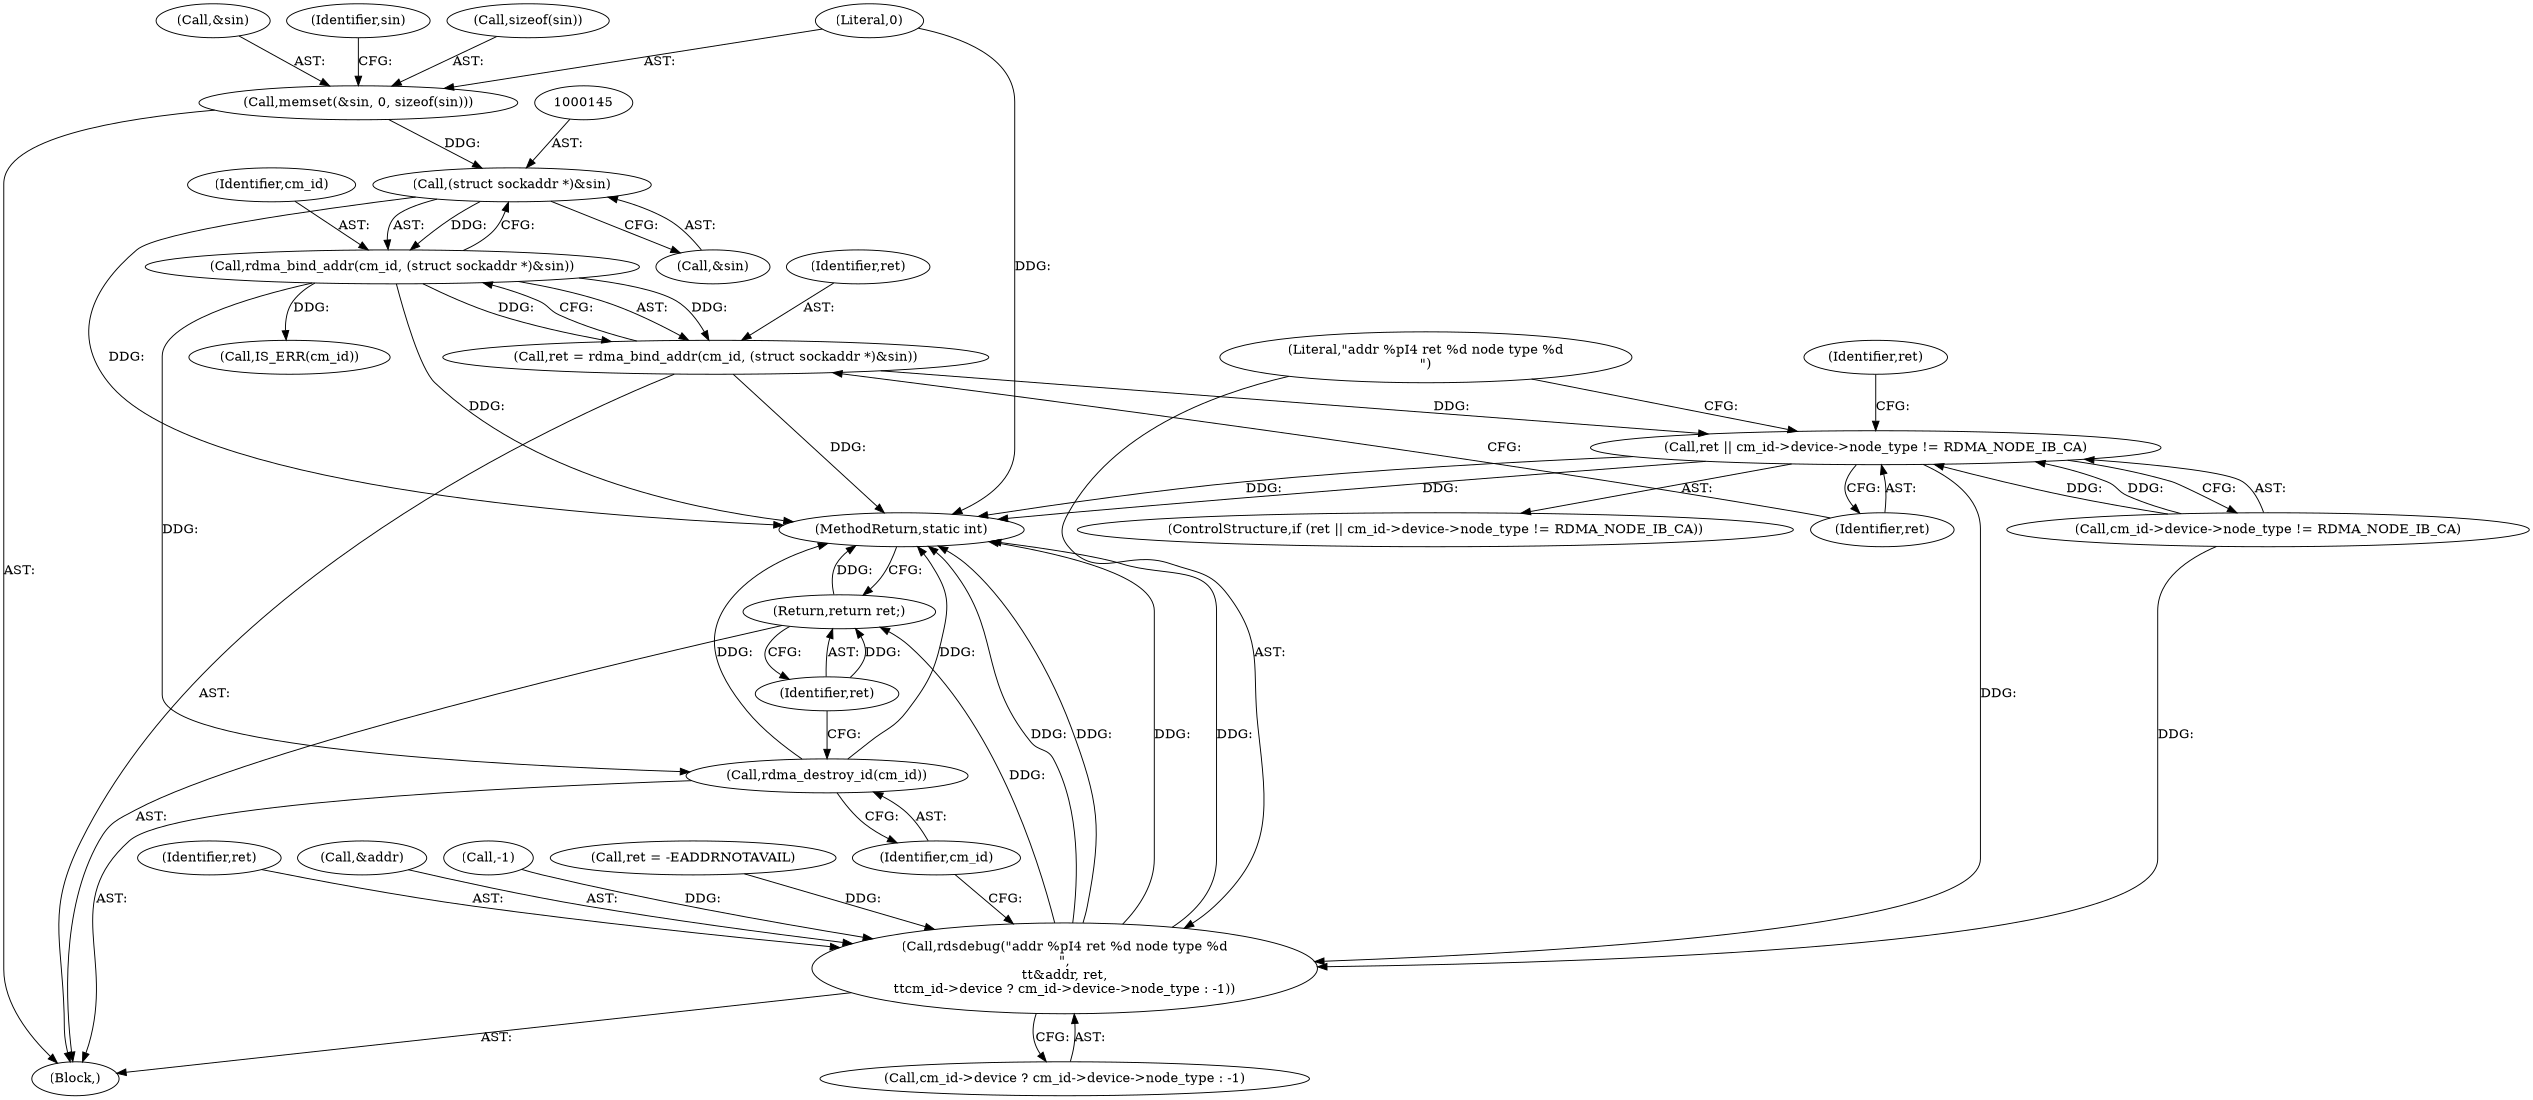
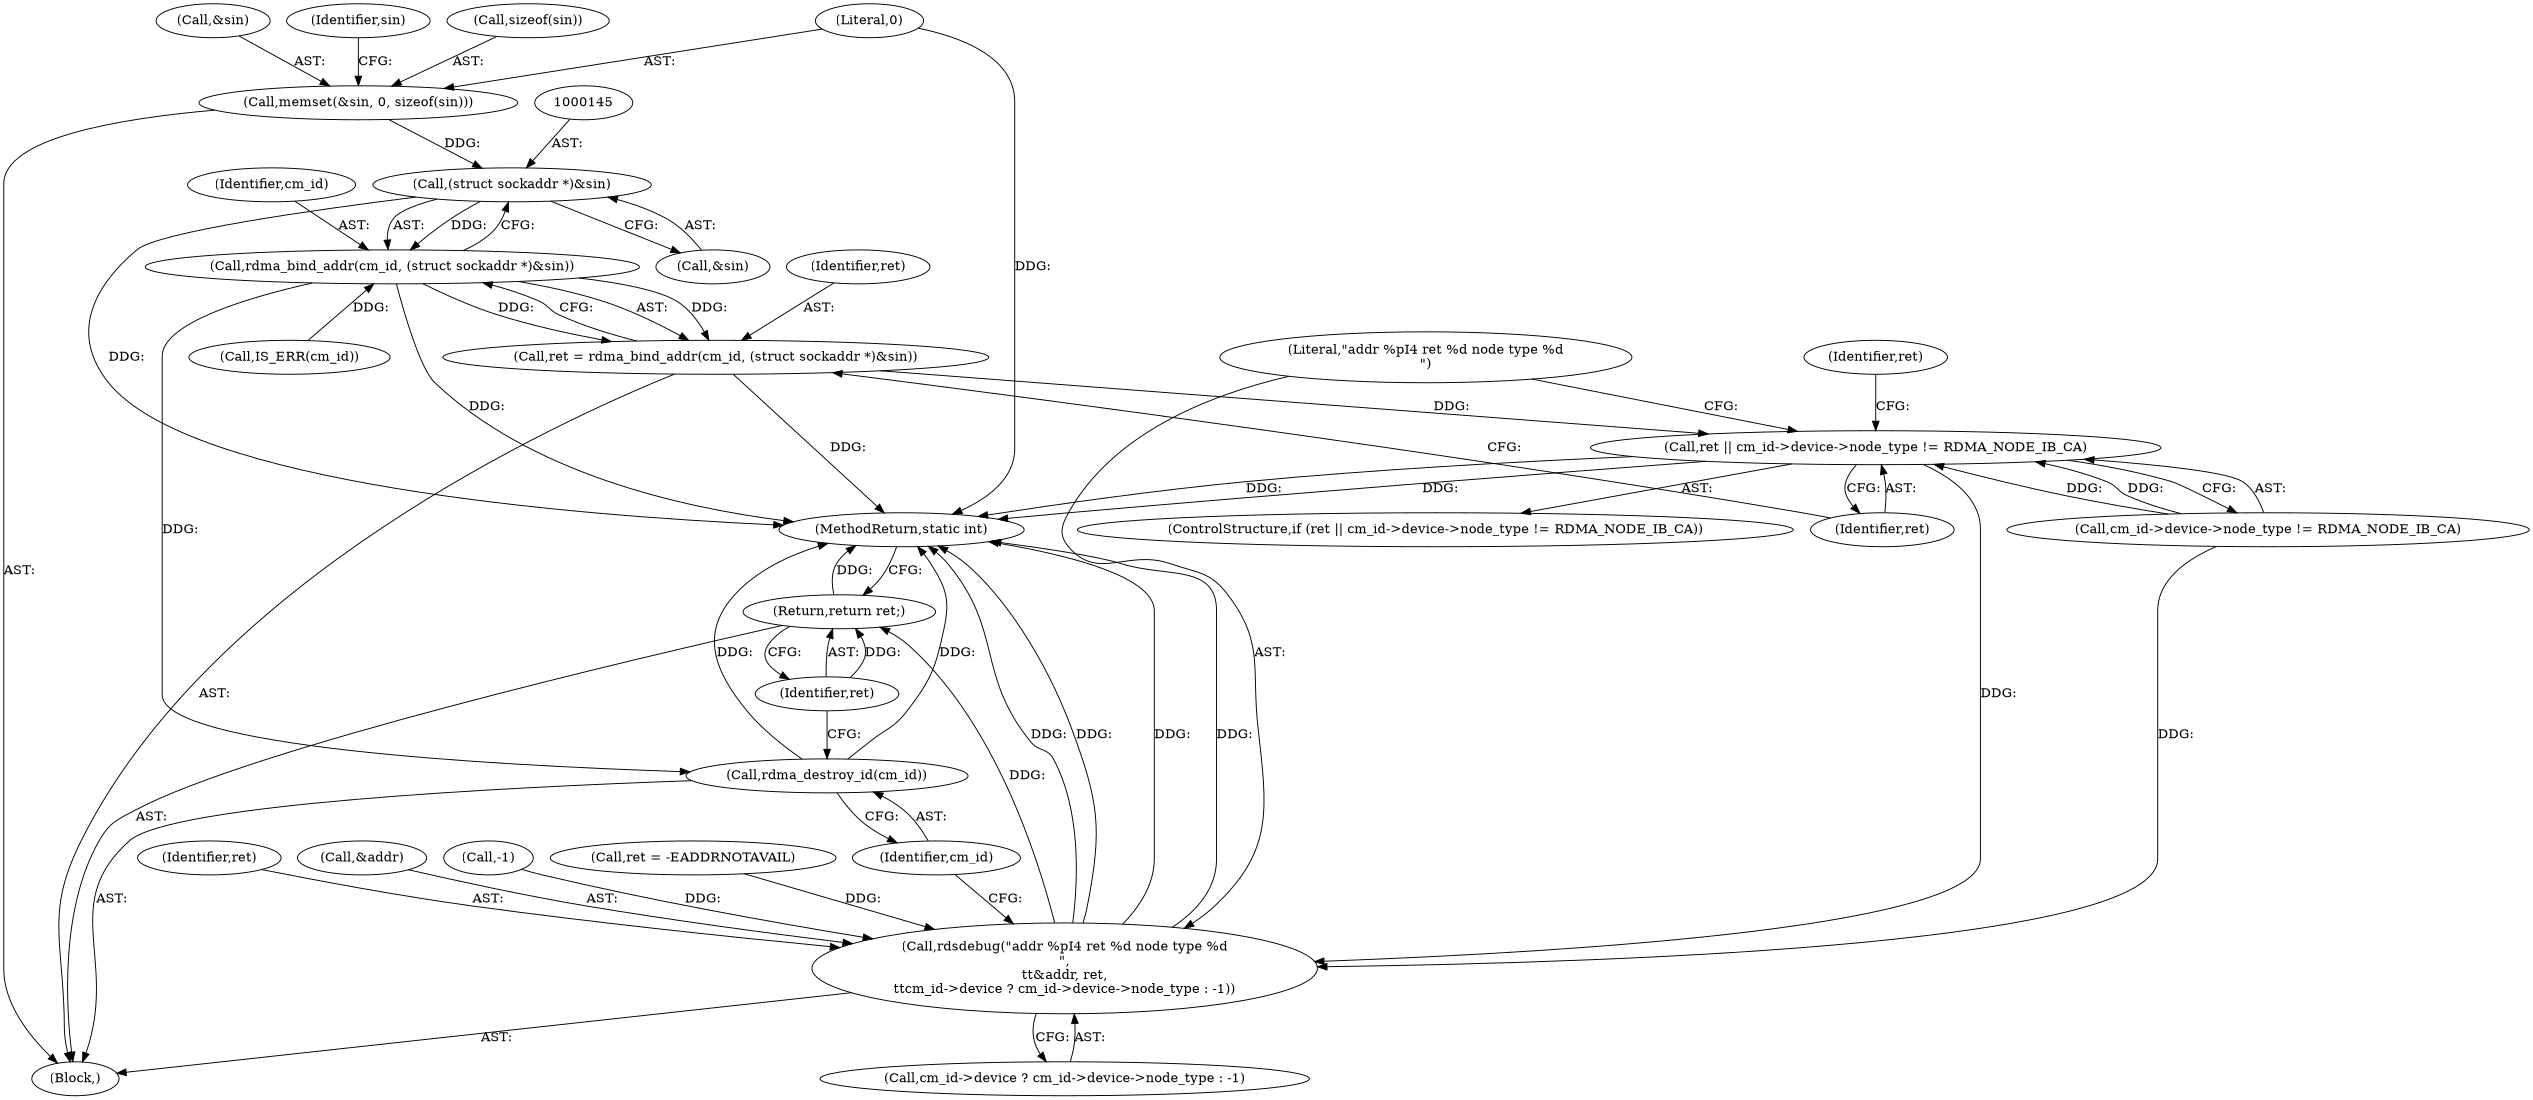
(292, 302) -> (337, 315)
